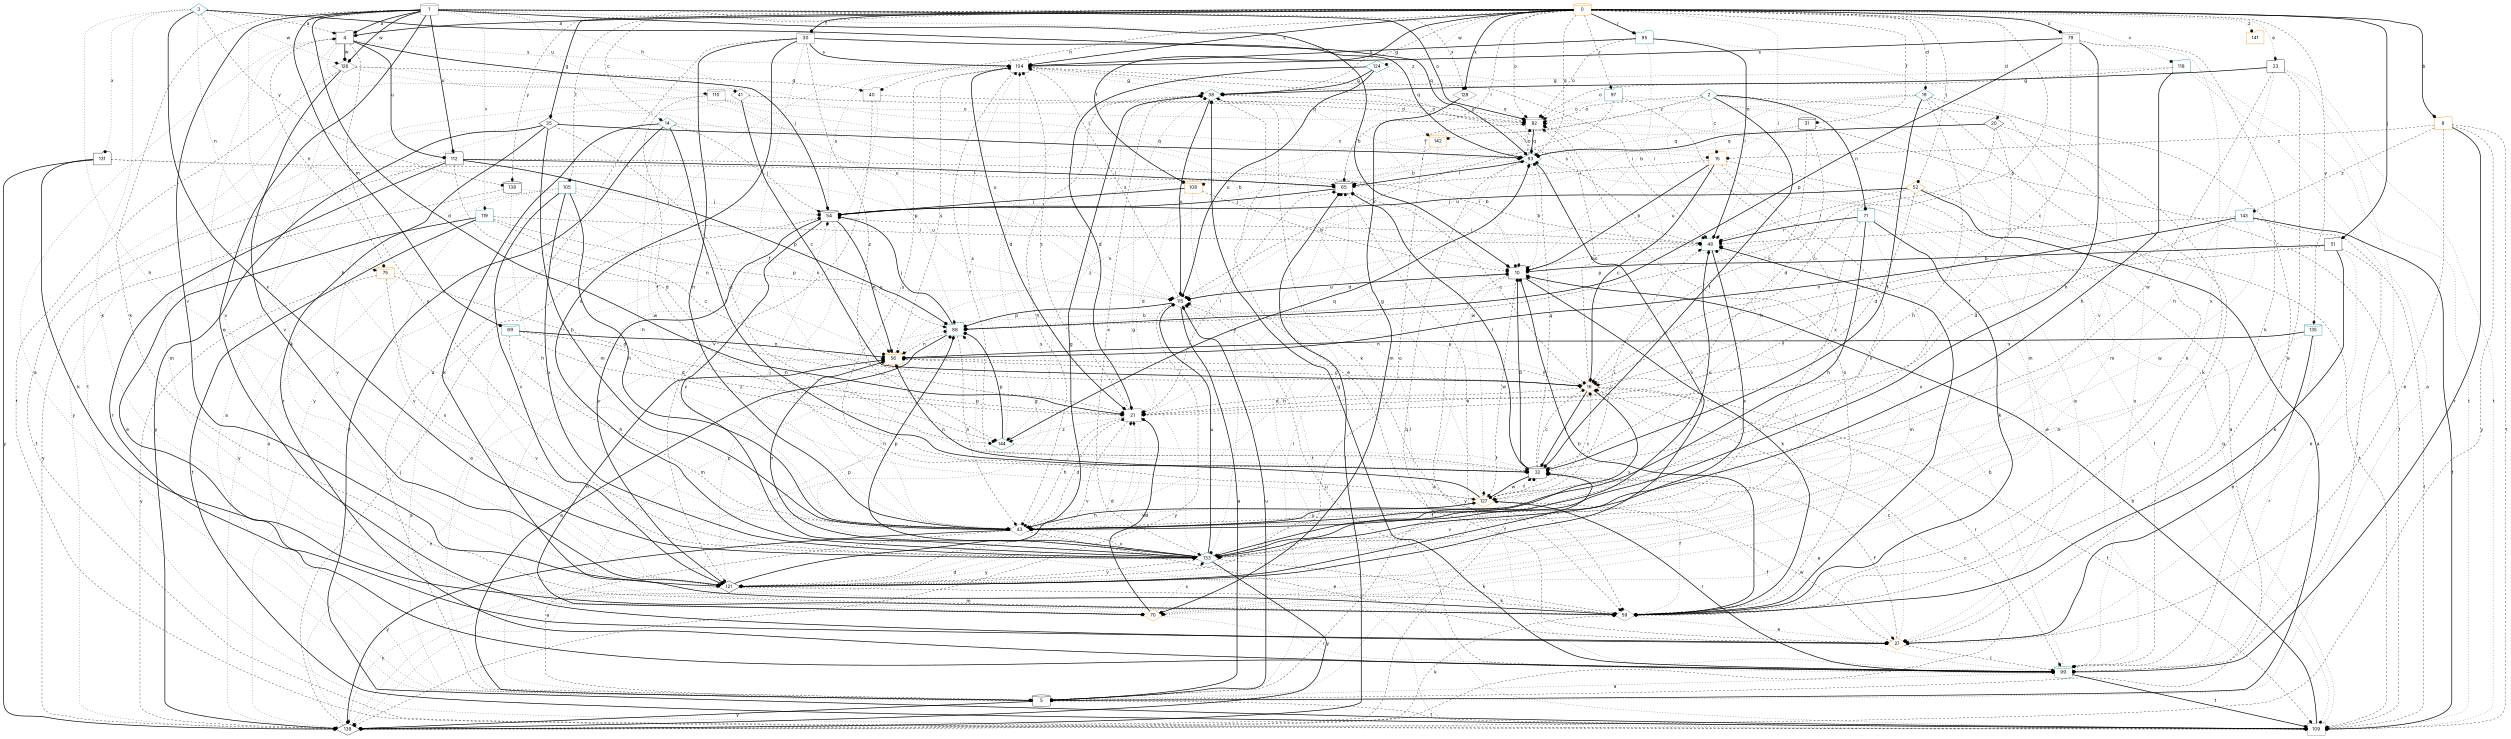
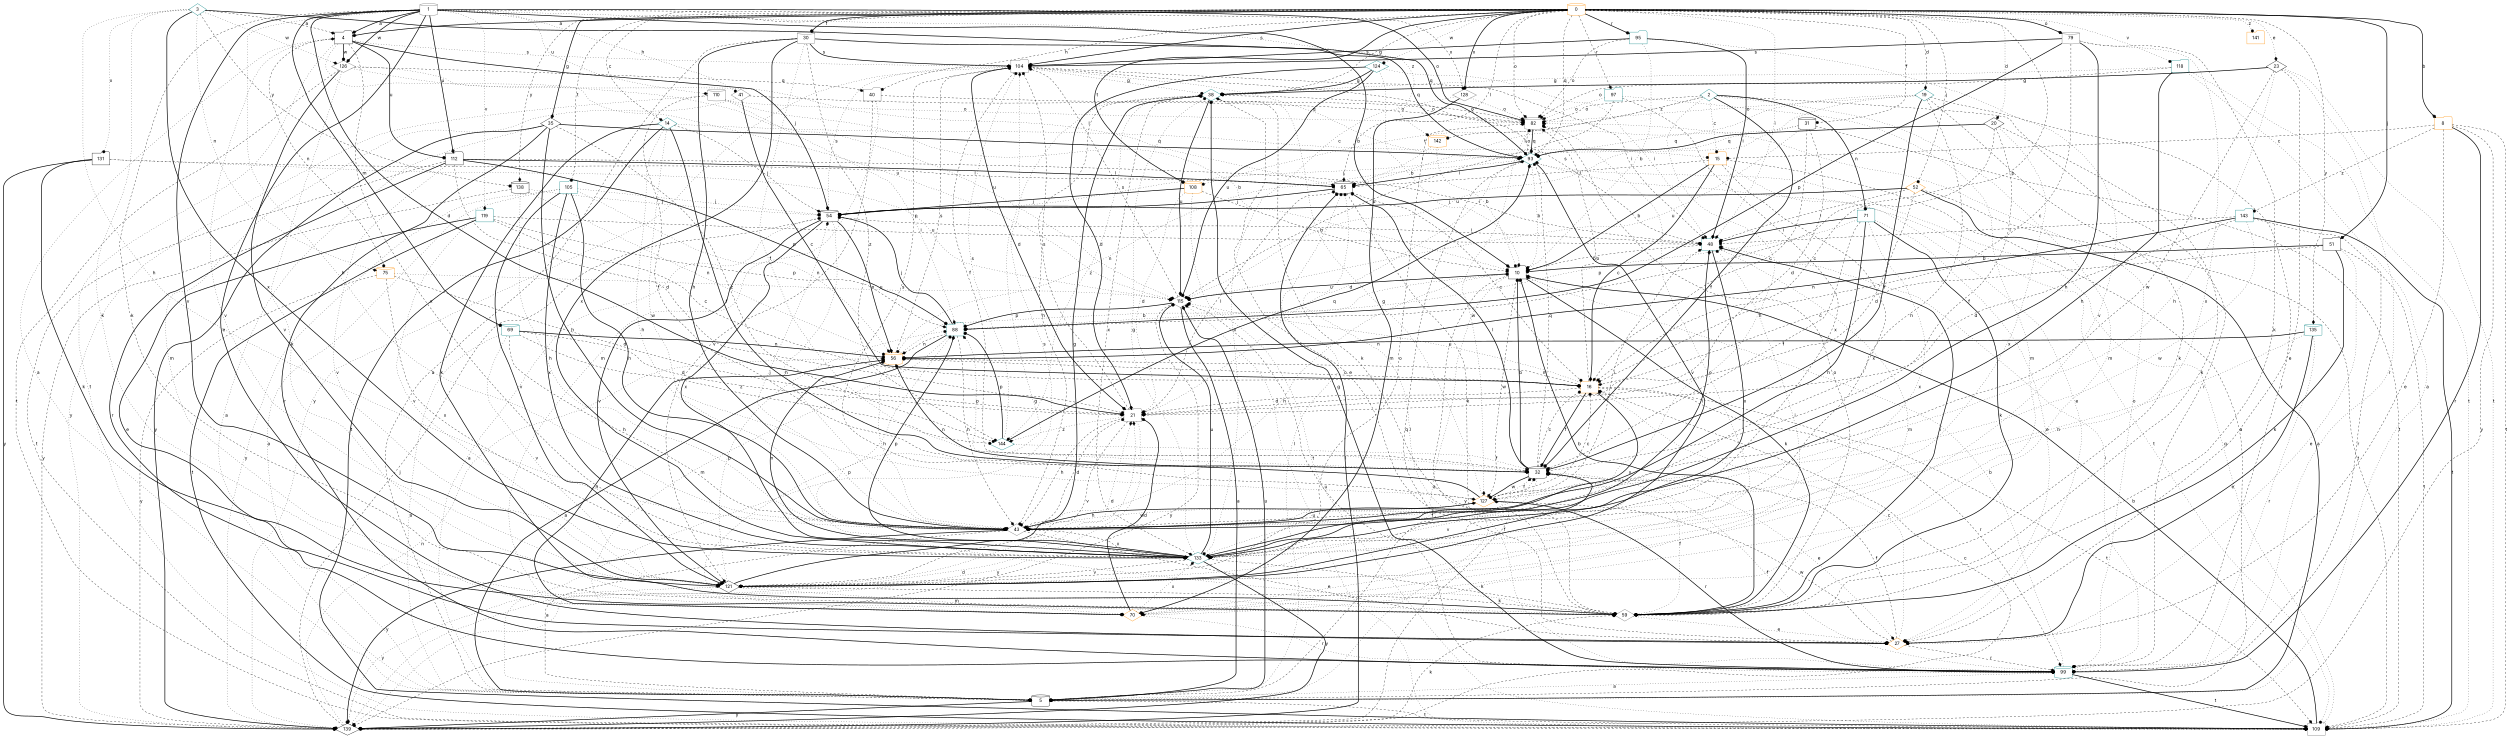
(2276, 67) -> (2276, 67)
(1589, 387) -> (1589, 387)
